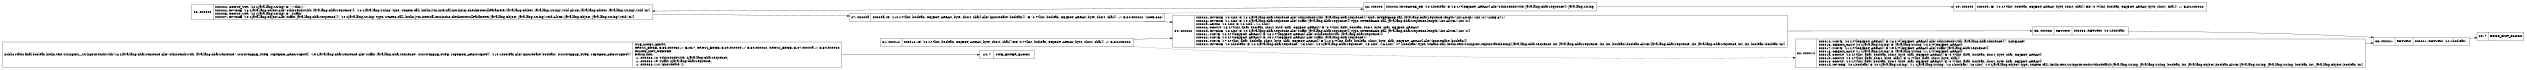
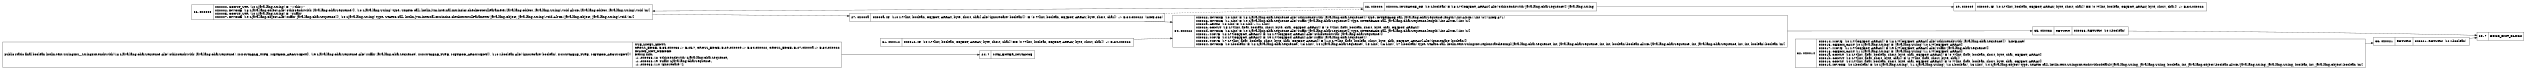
(2250, 33) -> (2302, 32)
(1013, 55) -> (1013, 55)
(1458, 57) -> none
